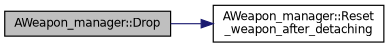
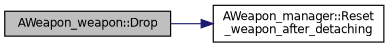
(88, 24) -> (88, 24)
